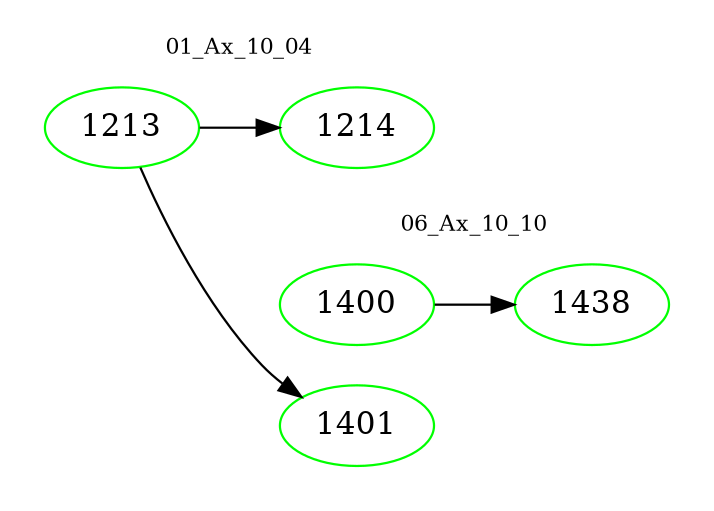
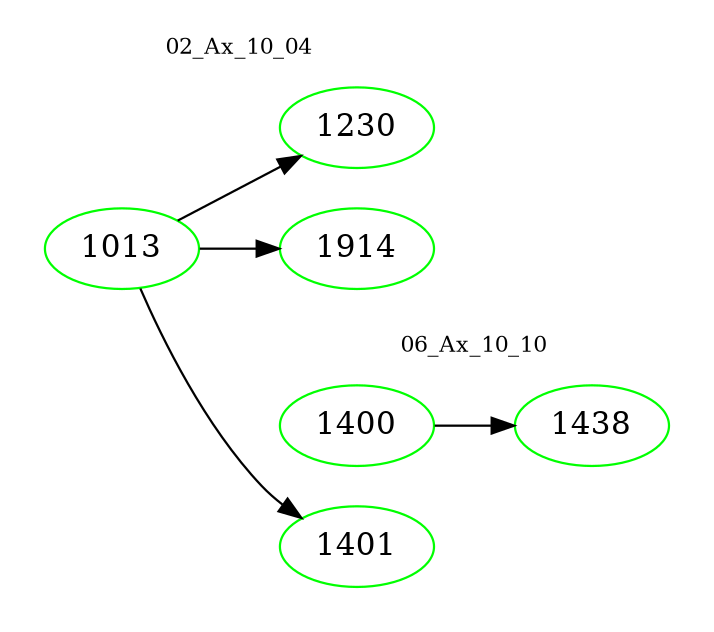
(239, 48) -> (239, 48)
(122, 128) -> (122, 249)
none -> (357, 128)
(357, 128) -> (357, 249)
